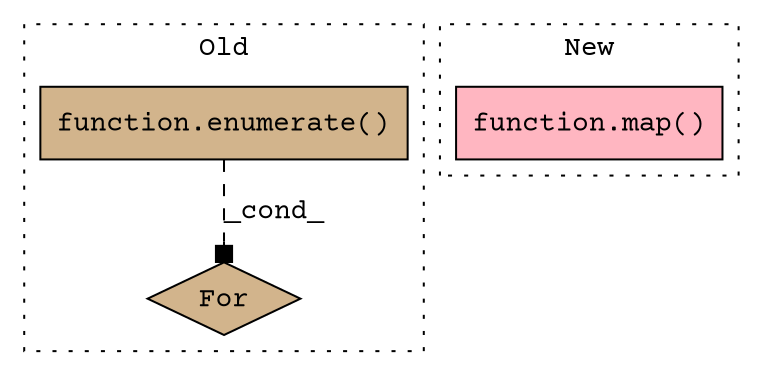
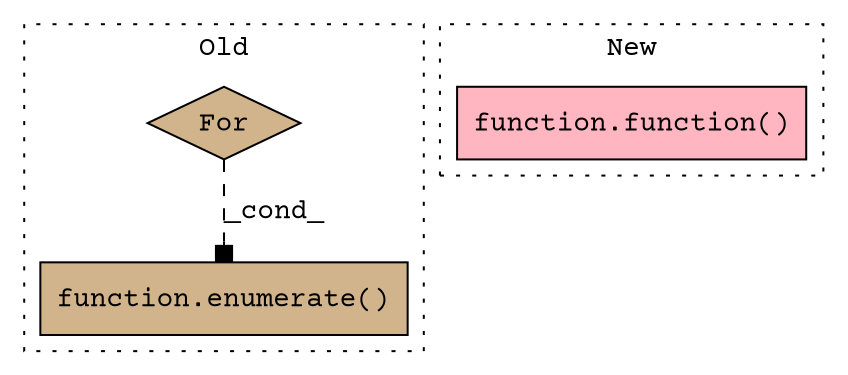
(589, 123) -> (632, 123)
(224, 201) -> (224, 201)
